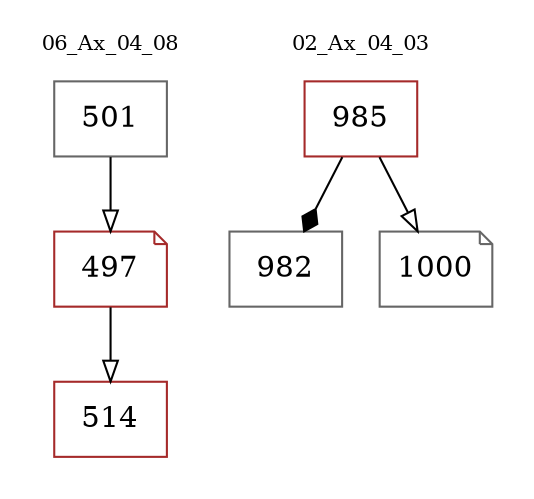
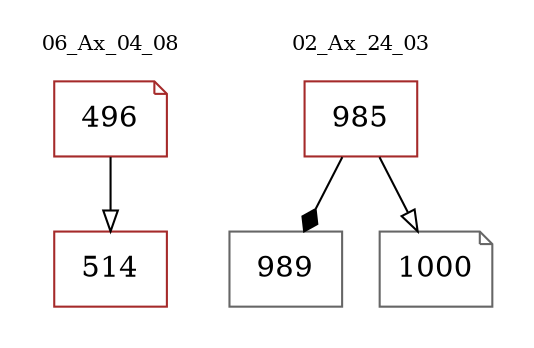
(361, 45) -> (361, 45)
(111, 119) -> none
(111, 269) -> (111, 119)
(286, 269) -> (286, 269)
